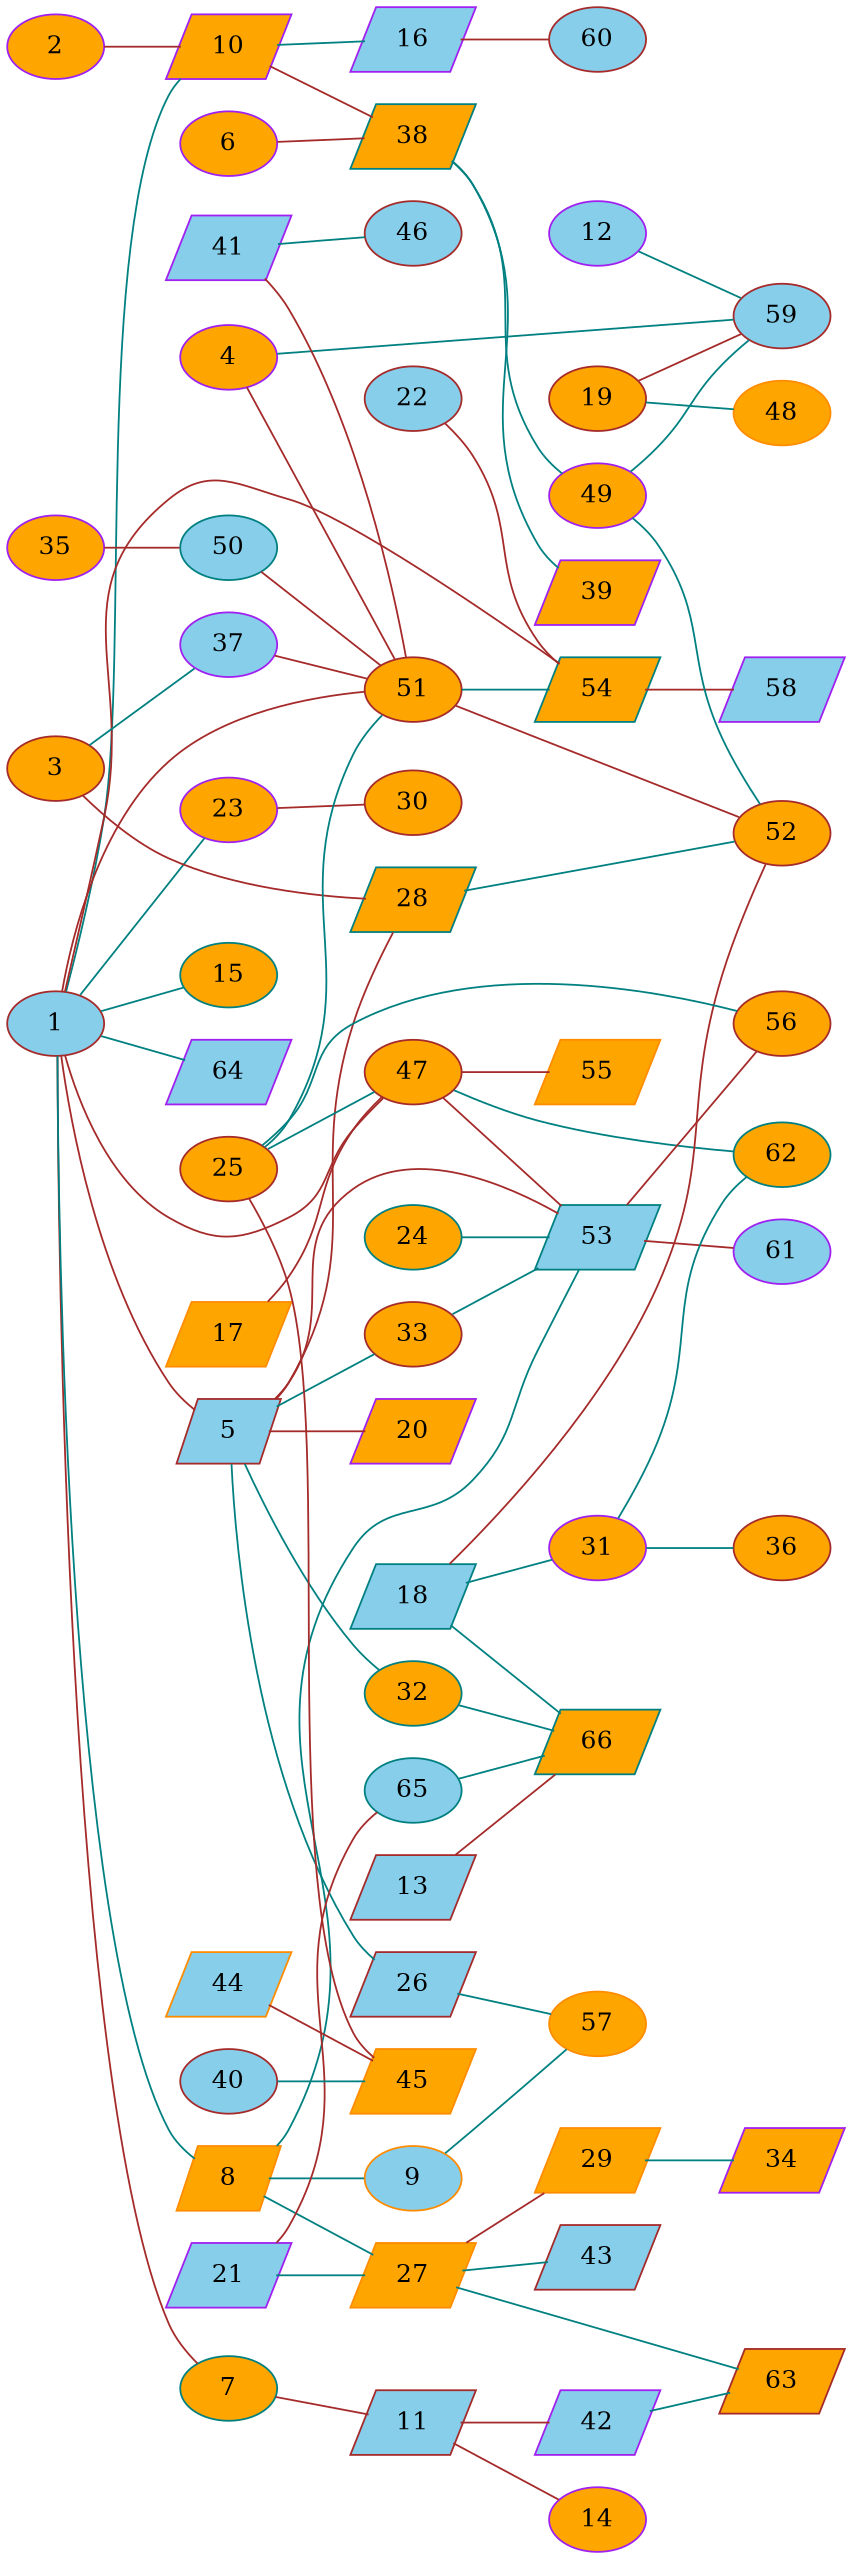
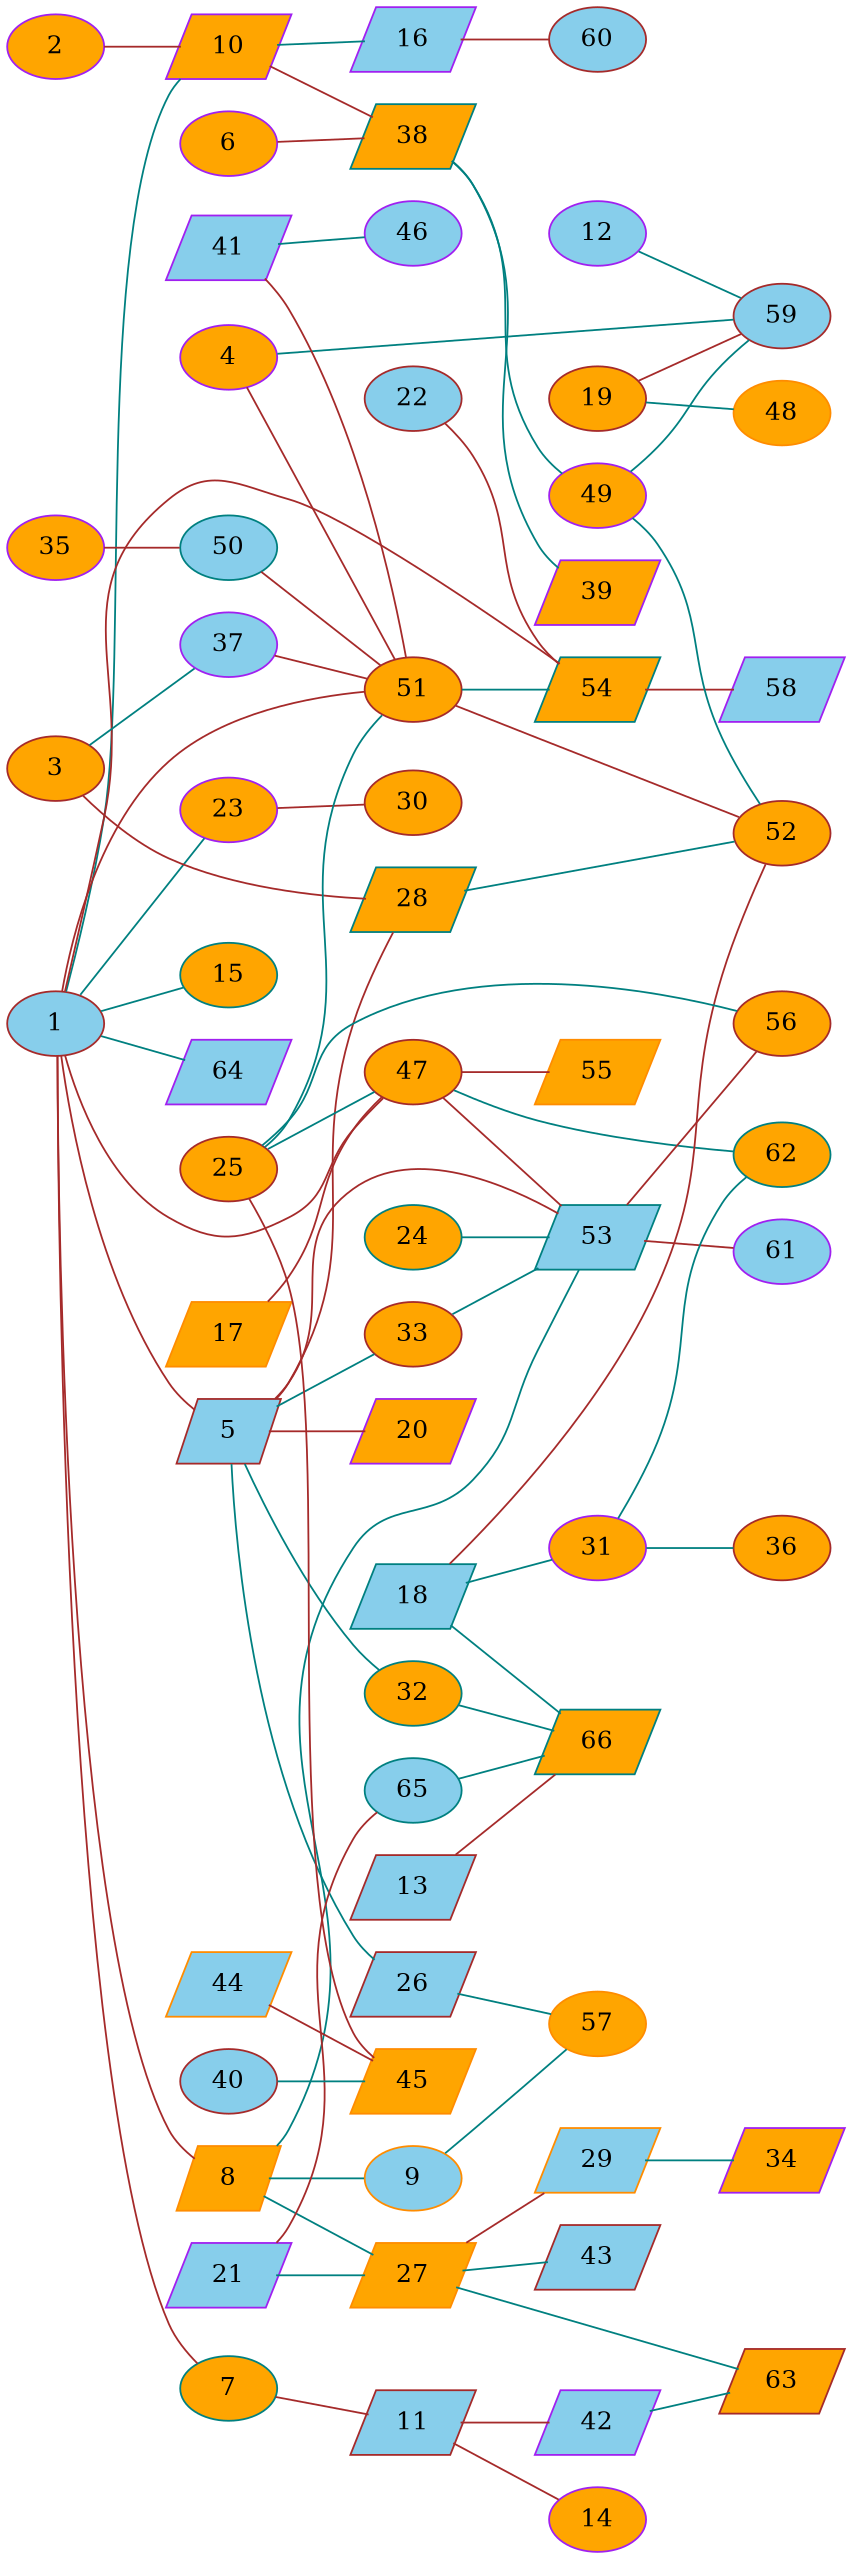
(413, 233) -> (413, 233)
(97, 1813) -> (97, 1813)
(598, 2160) -> (598, 2160)
